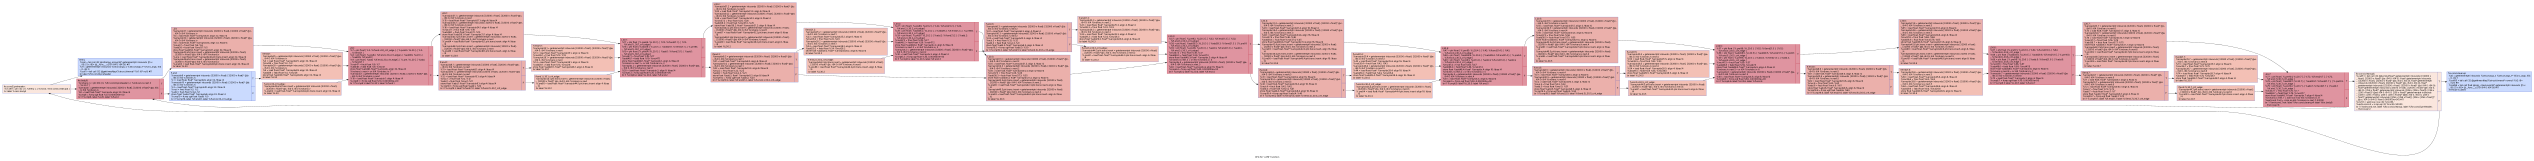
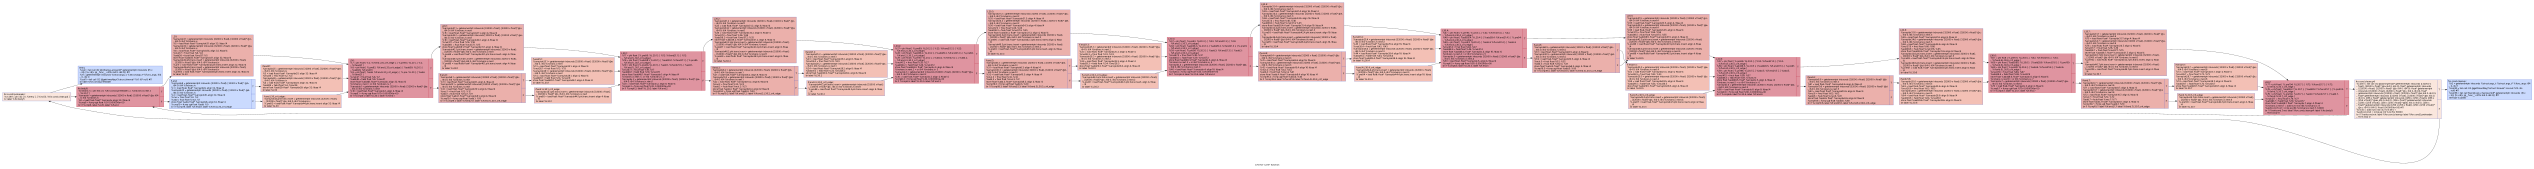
(731, 21) -> (731, 35)
(891, 77) -> (802, 88)
(1623, 88) -> (1623, 64)
(15, 91) -> (14, 99)
none -> (258, 101)
